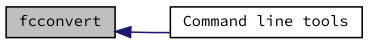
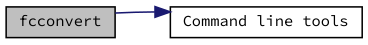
(151, 33) -> (135, 12)
